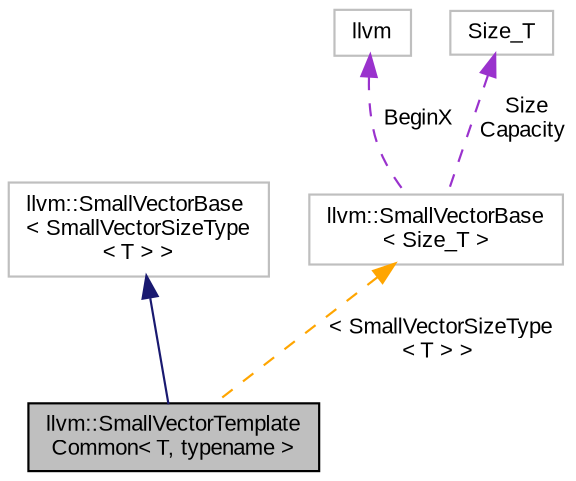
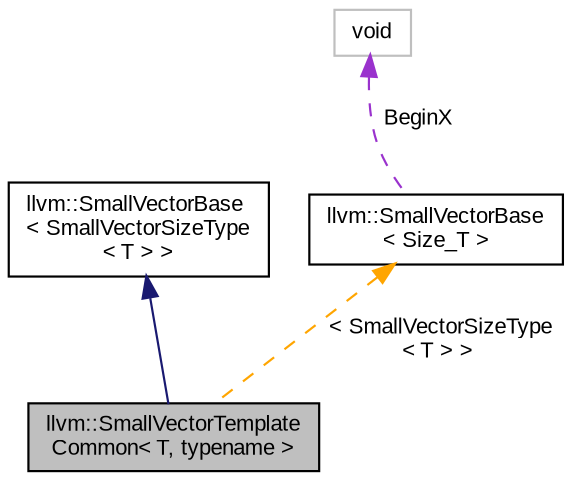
(373, 33) -> (373, 33)
(502, 33) -> none
(139, 230) -> (139, 230)
(436, 230) -> (436, 230)
